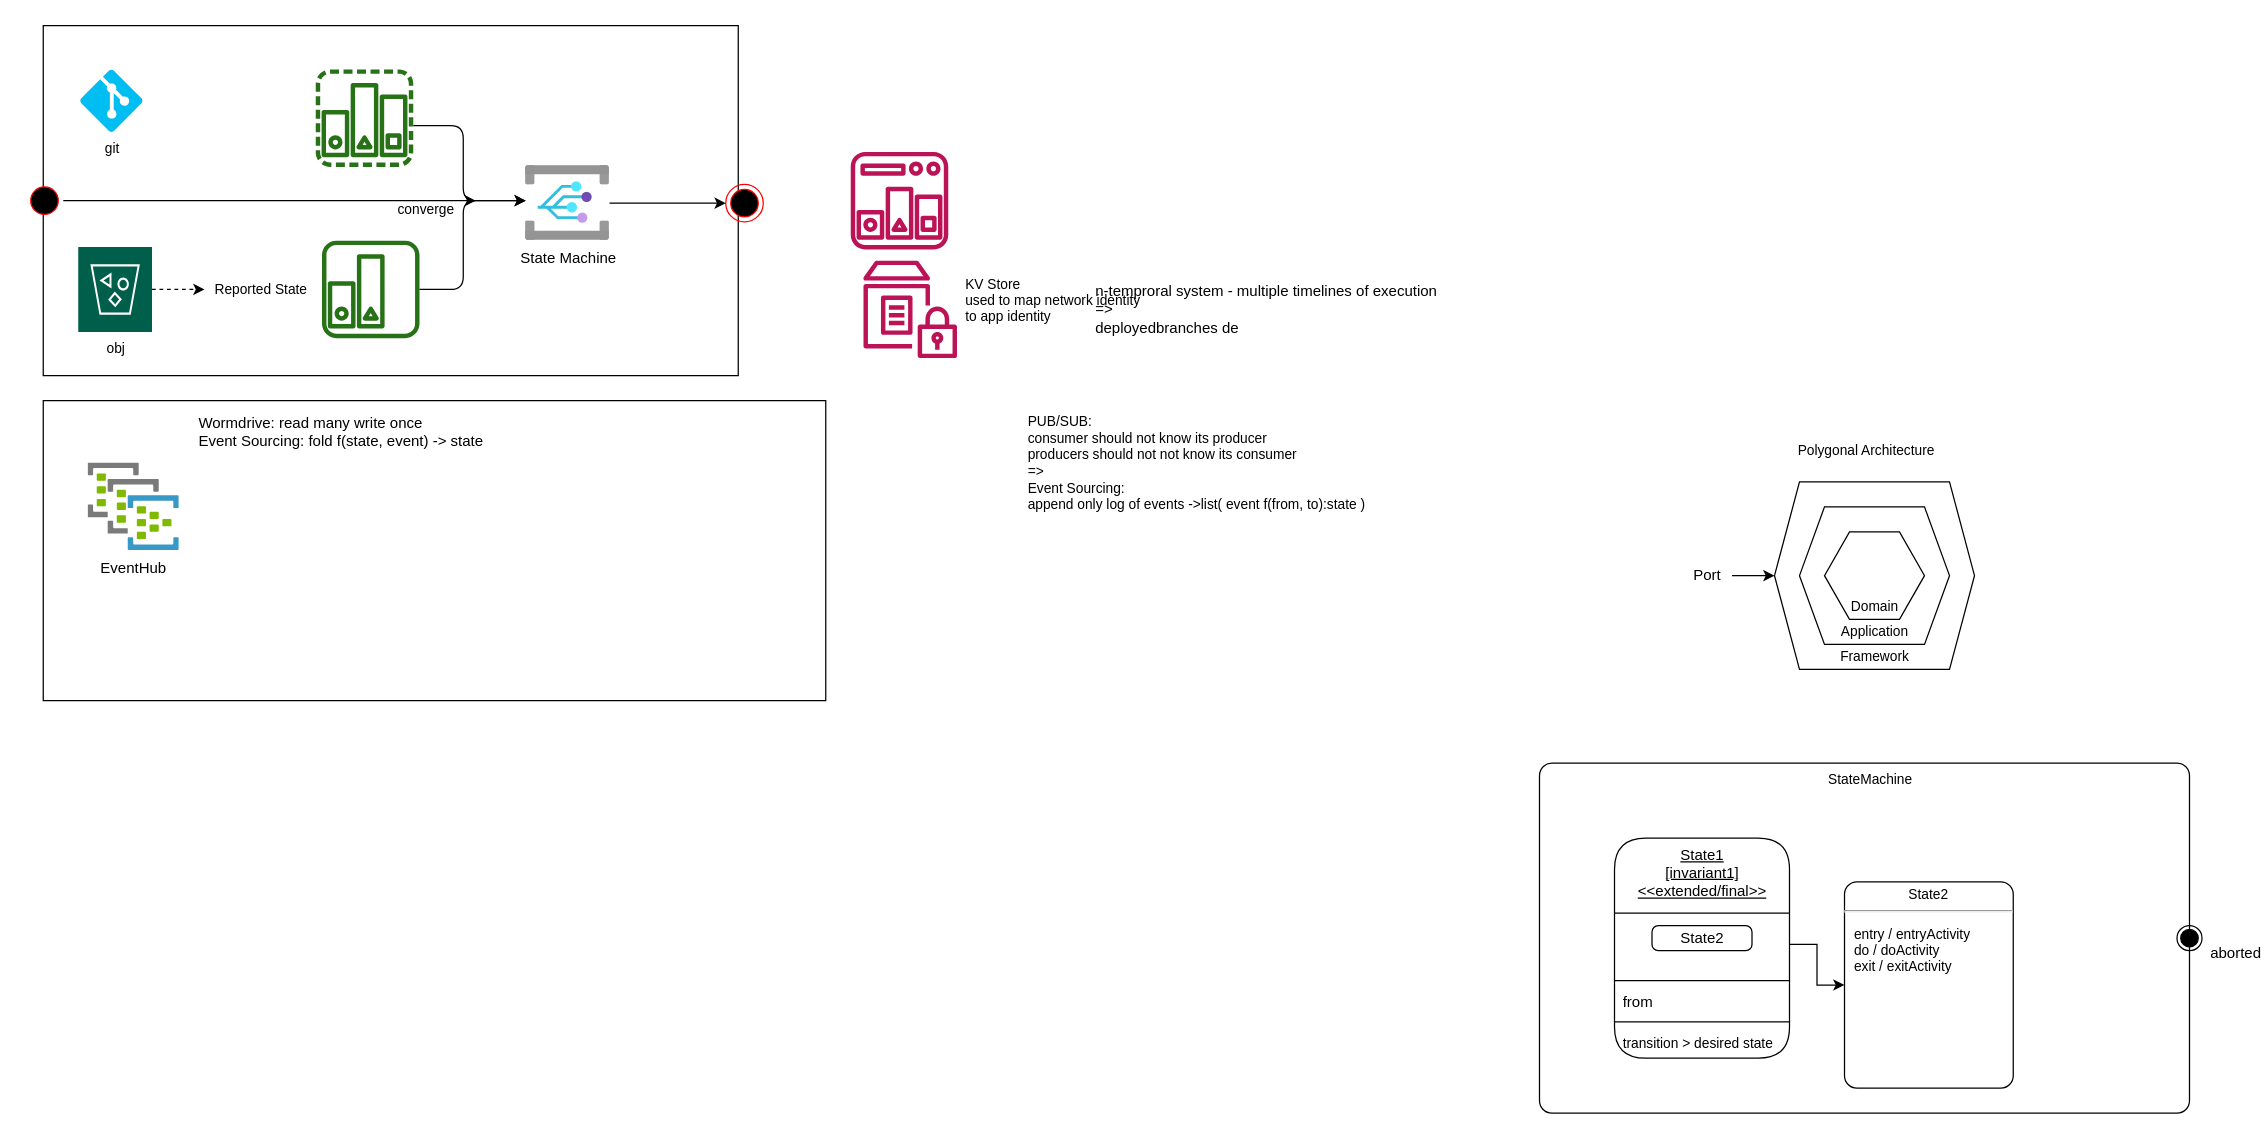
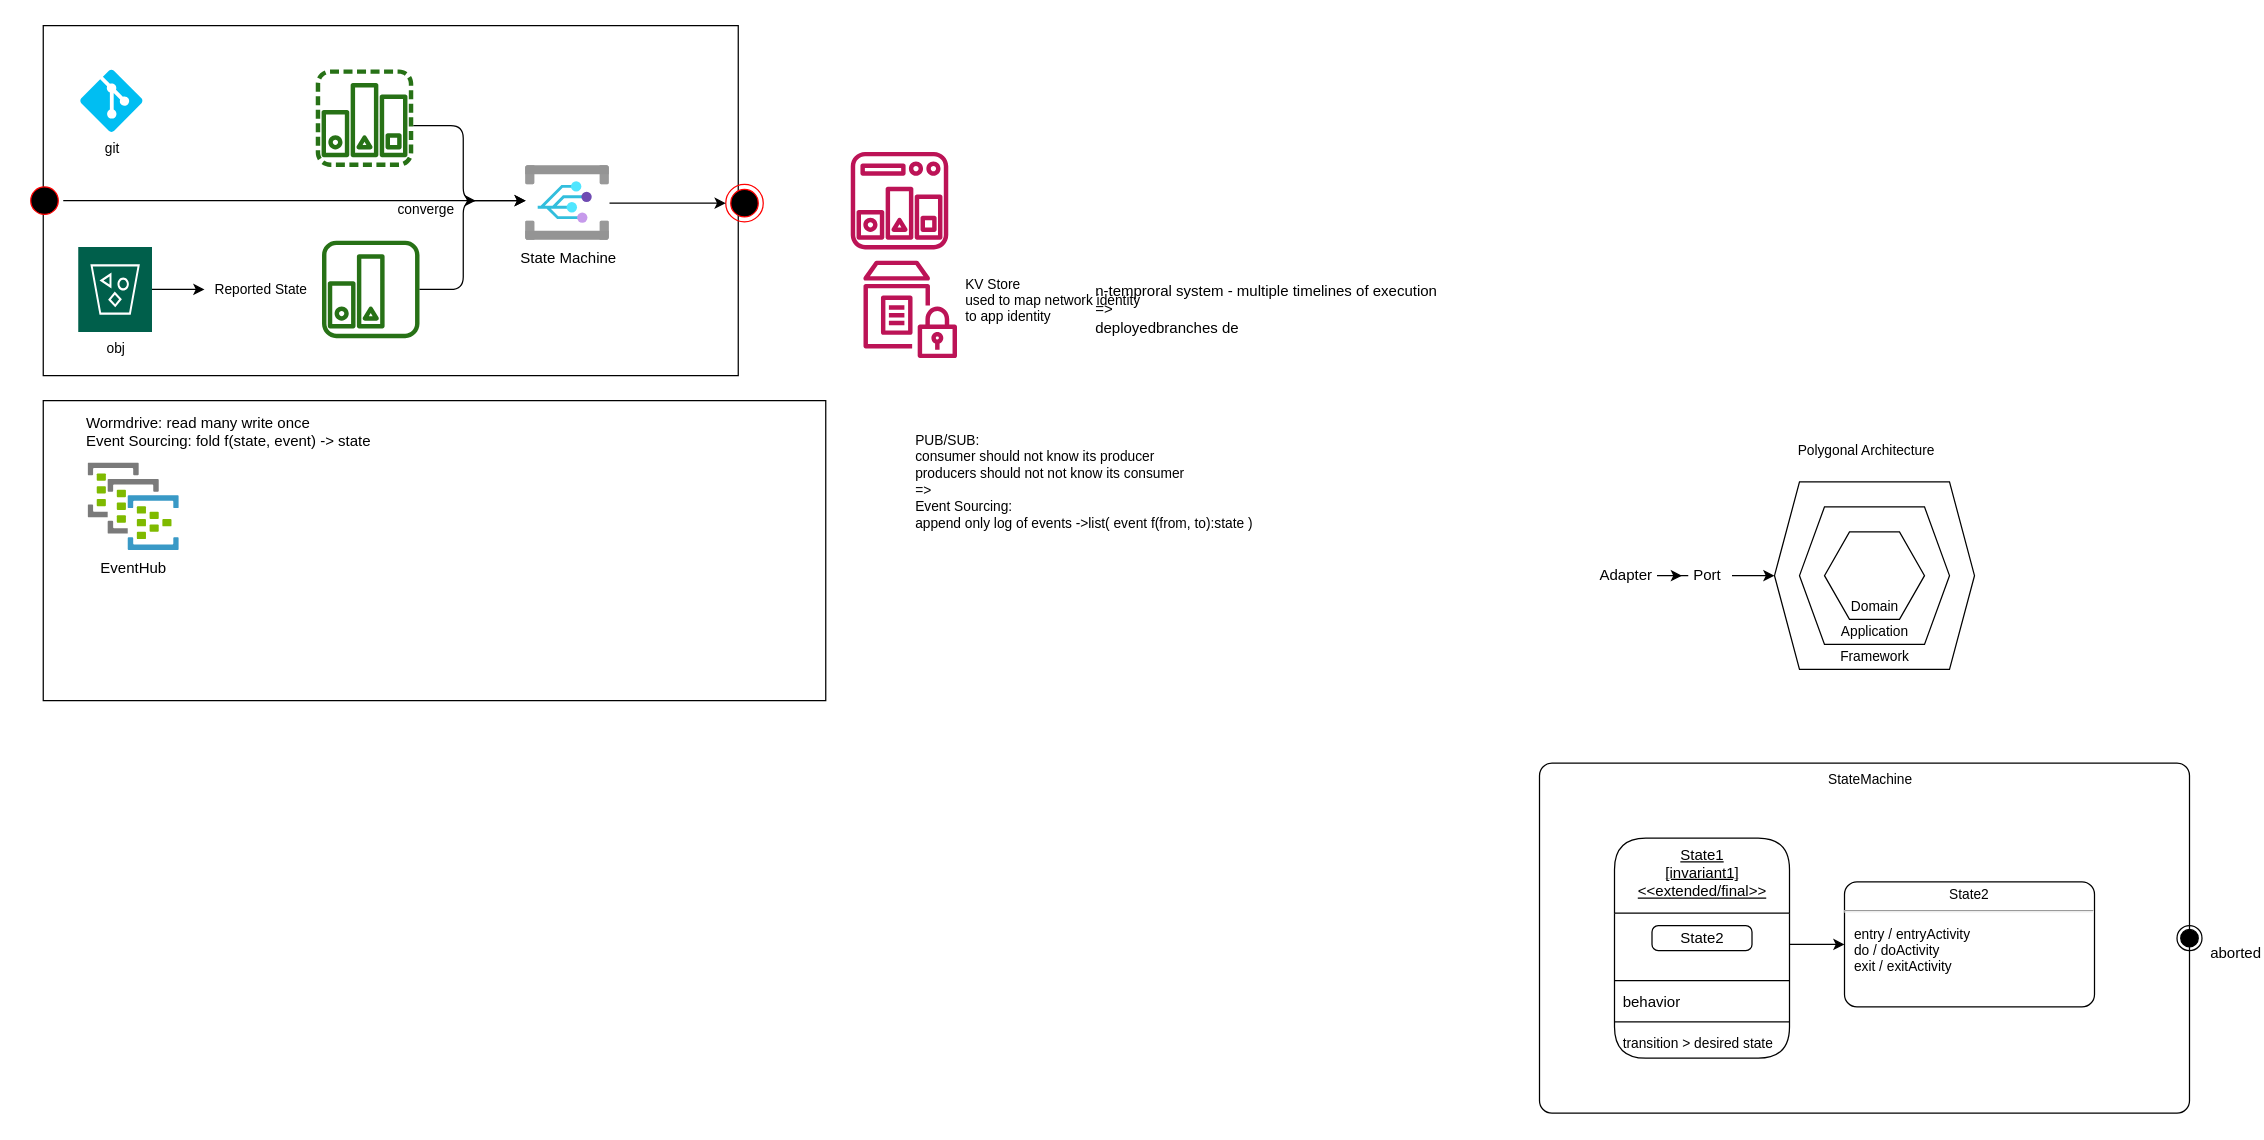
(175, 289) -> (175, 289)
(341, 432) -> (228, 432)
(1207, 463) -> (1094, 482)
none -> (1626, 576)
none -> (1677, 576)
(1929, 985) -> (1969, 944)
(1639, 1002) -> (1654, 1002)
